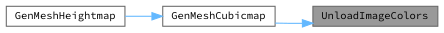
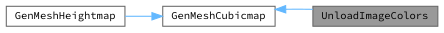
(289, 23) -> (299, 9)
